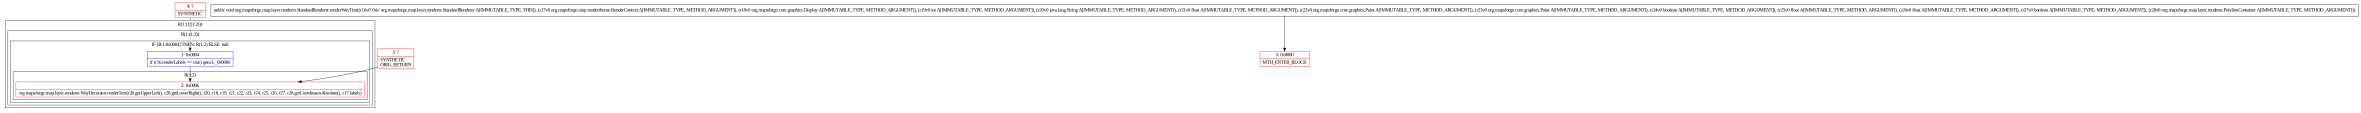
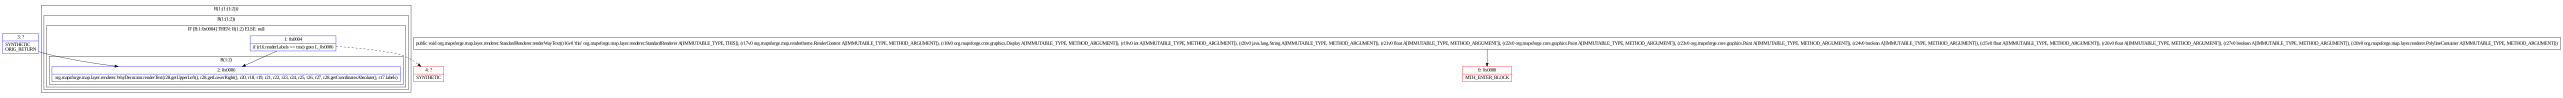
(190, 33) -> (378, 51)
(396, 59) -> (21, 43)
(190, 89) -> (226, 74)
